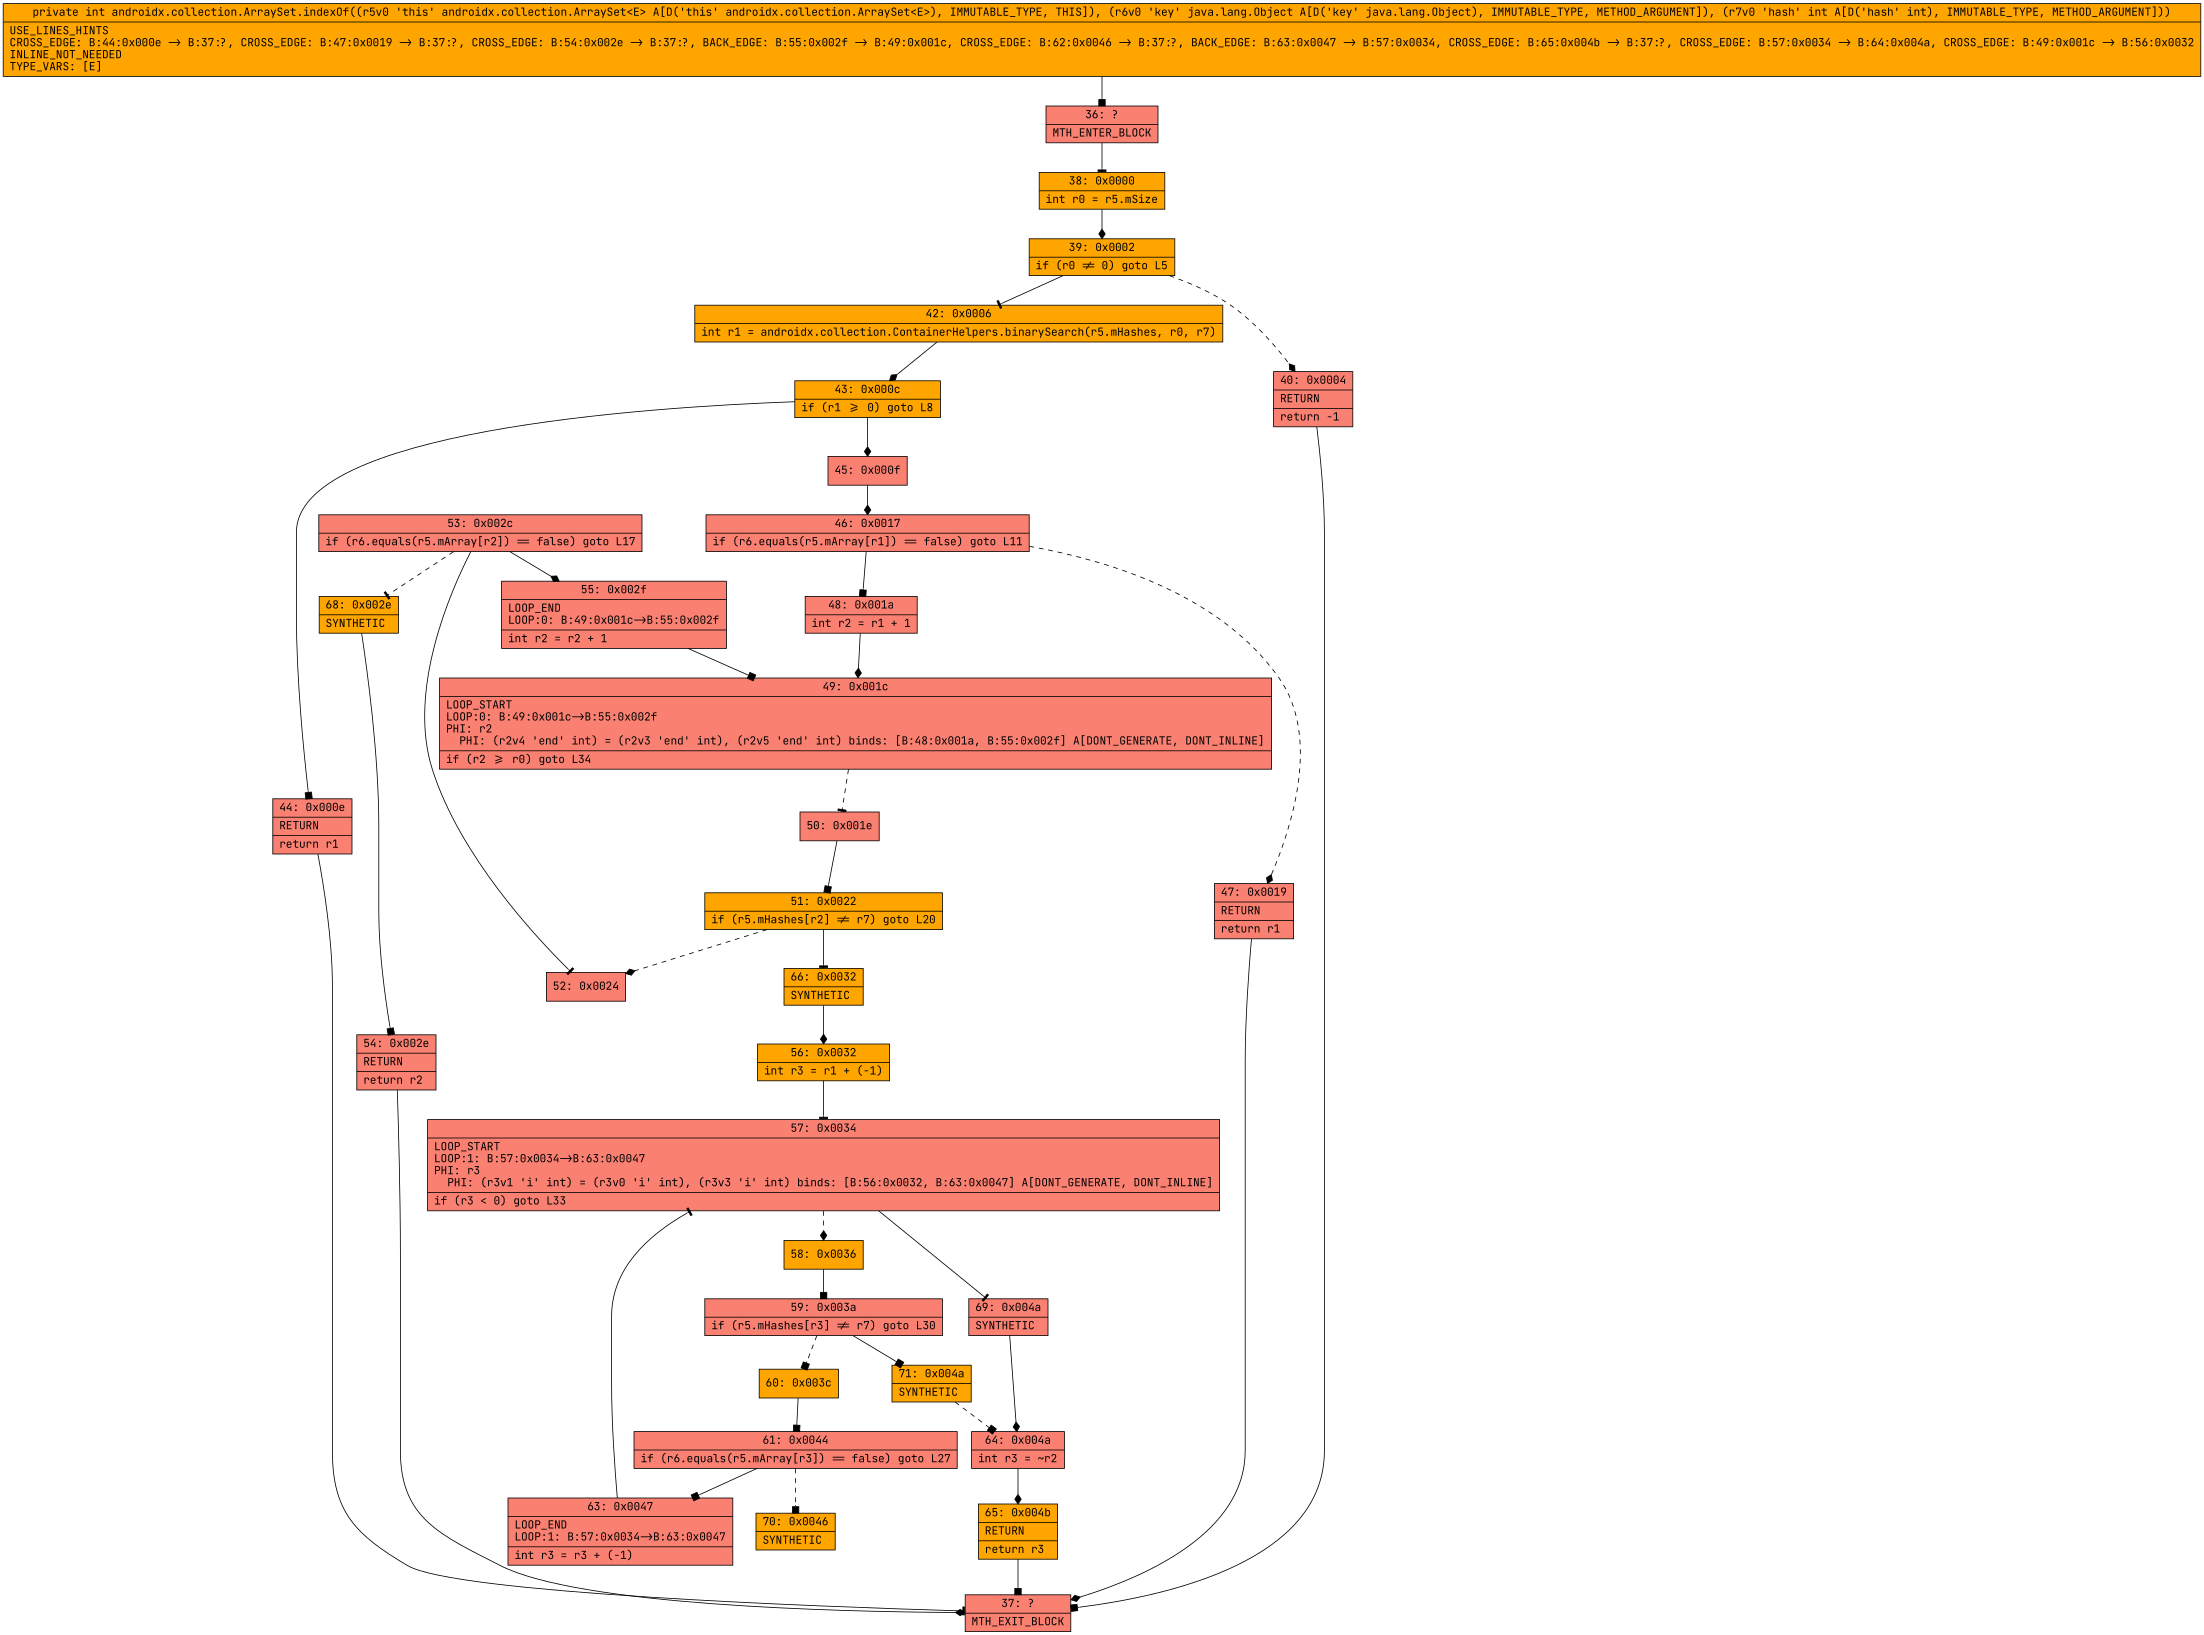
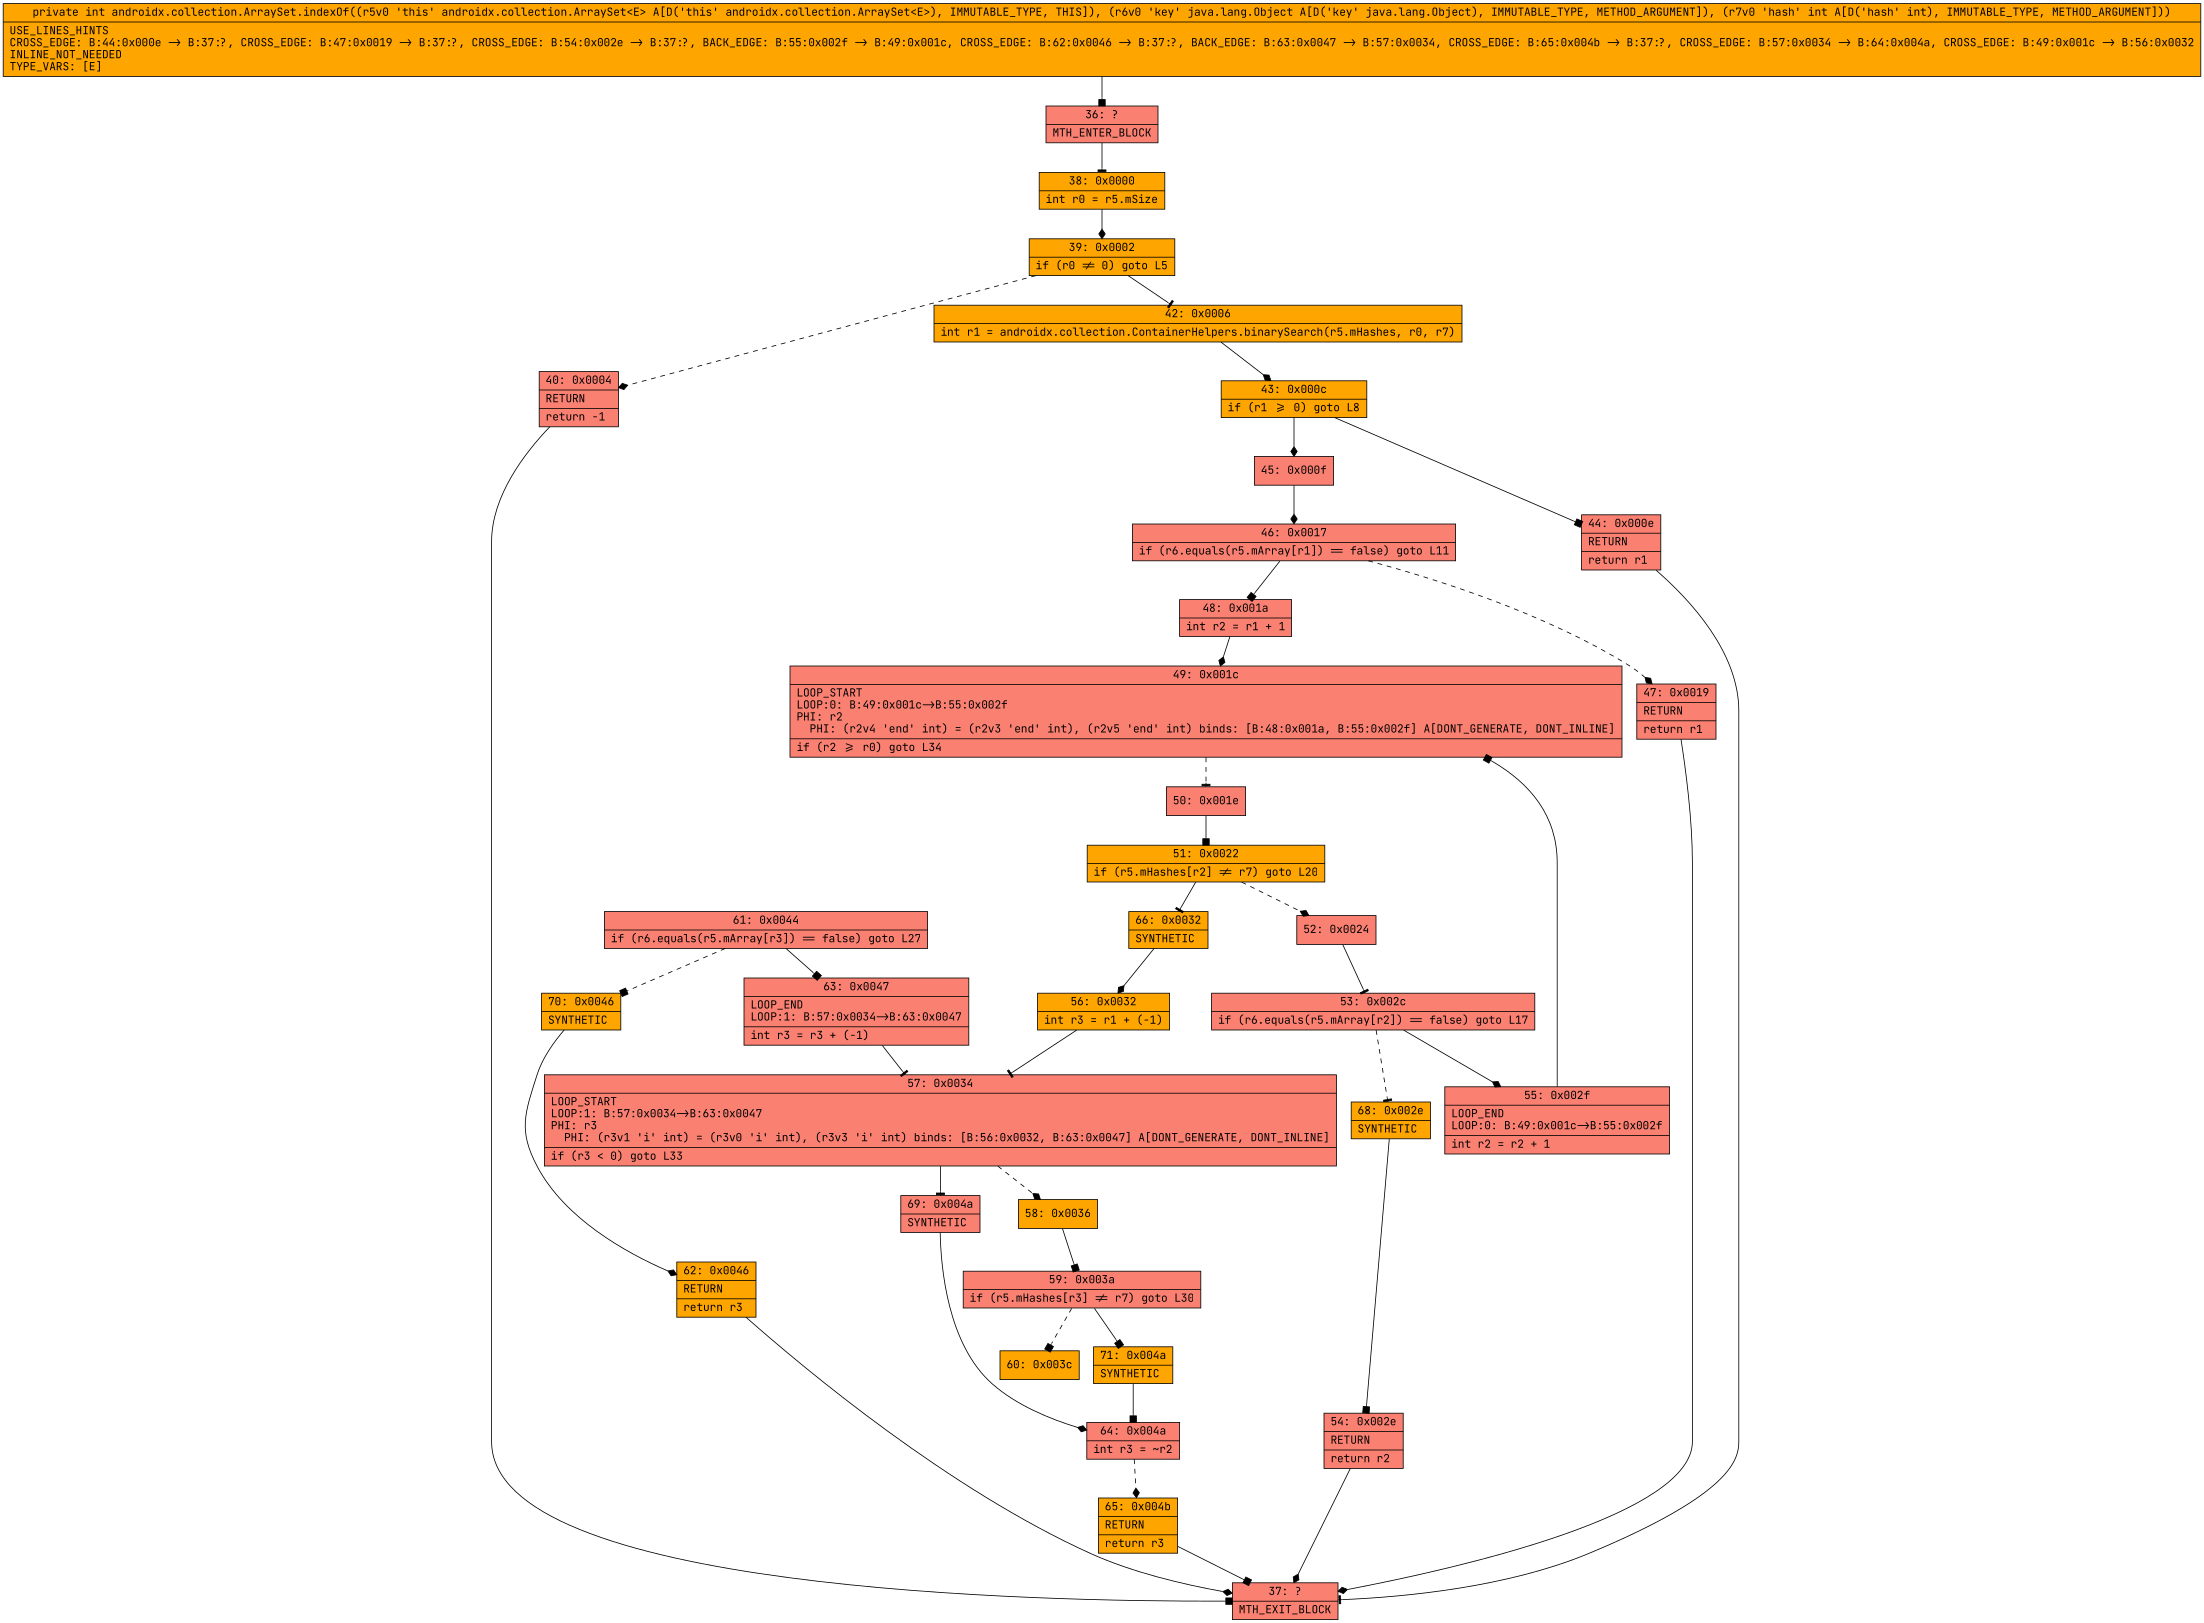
(436, 778) -> (1353, 967)
none -> (716, 1290)
(797, 1411) -> none
(972, 1414) -> (1133, 1399)
(1018, 1481) -> (1135, 1474)
